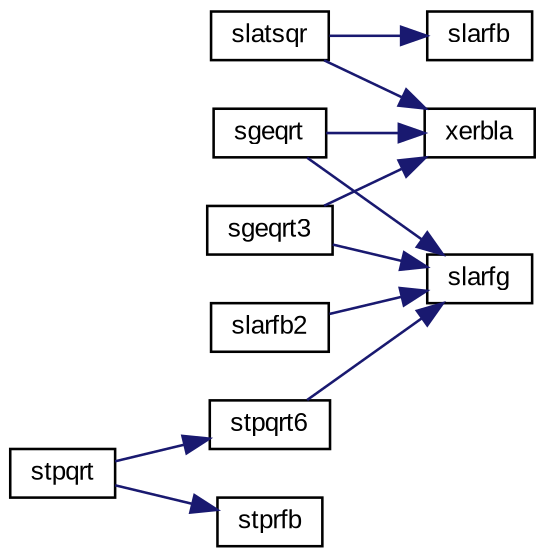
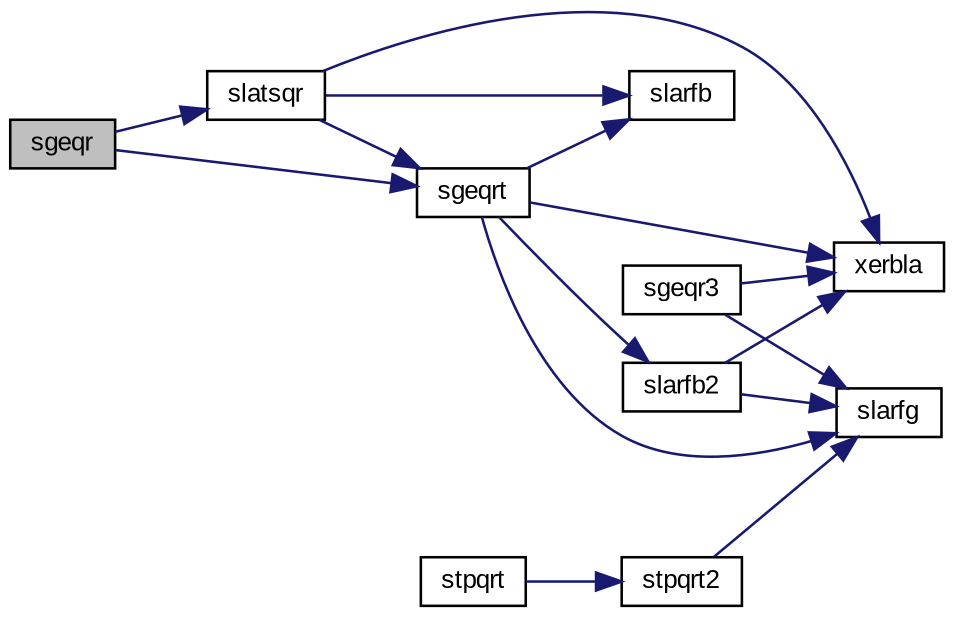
none -> (358, 138)
none -> (63, 144)
none -> (566, 149)
(270, 230) -> (682, 290)
none -> (563, 282)
none -> (781, 329)
(270, 425) -> (682, 582)
(270, 522) -> none
